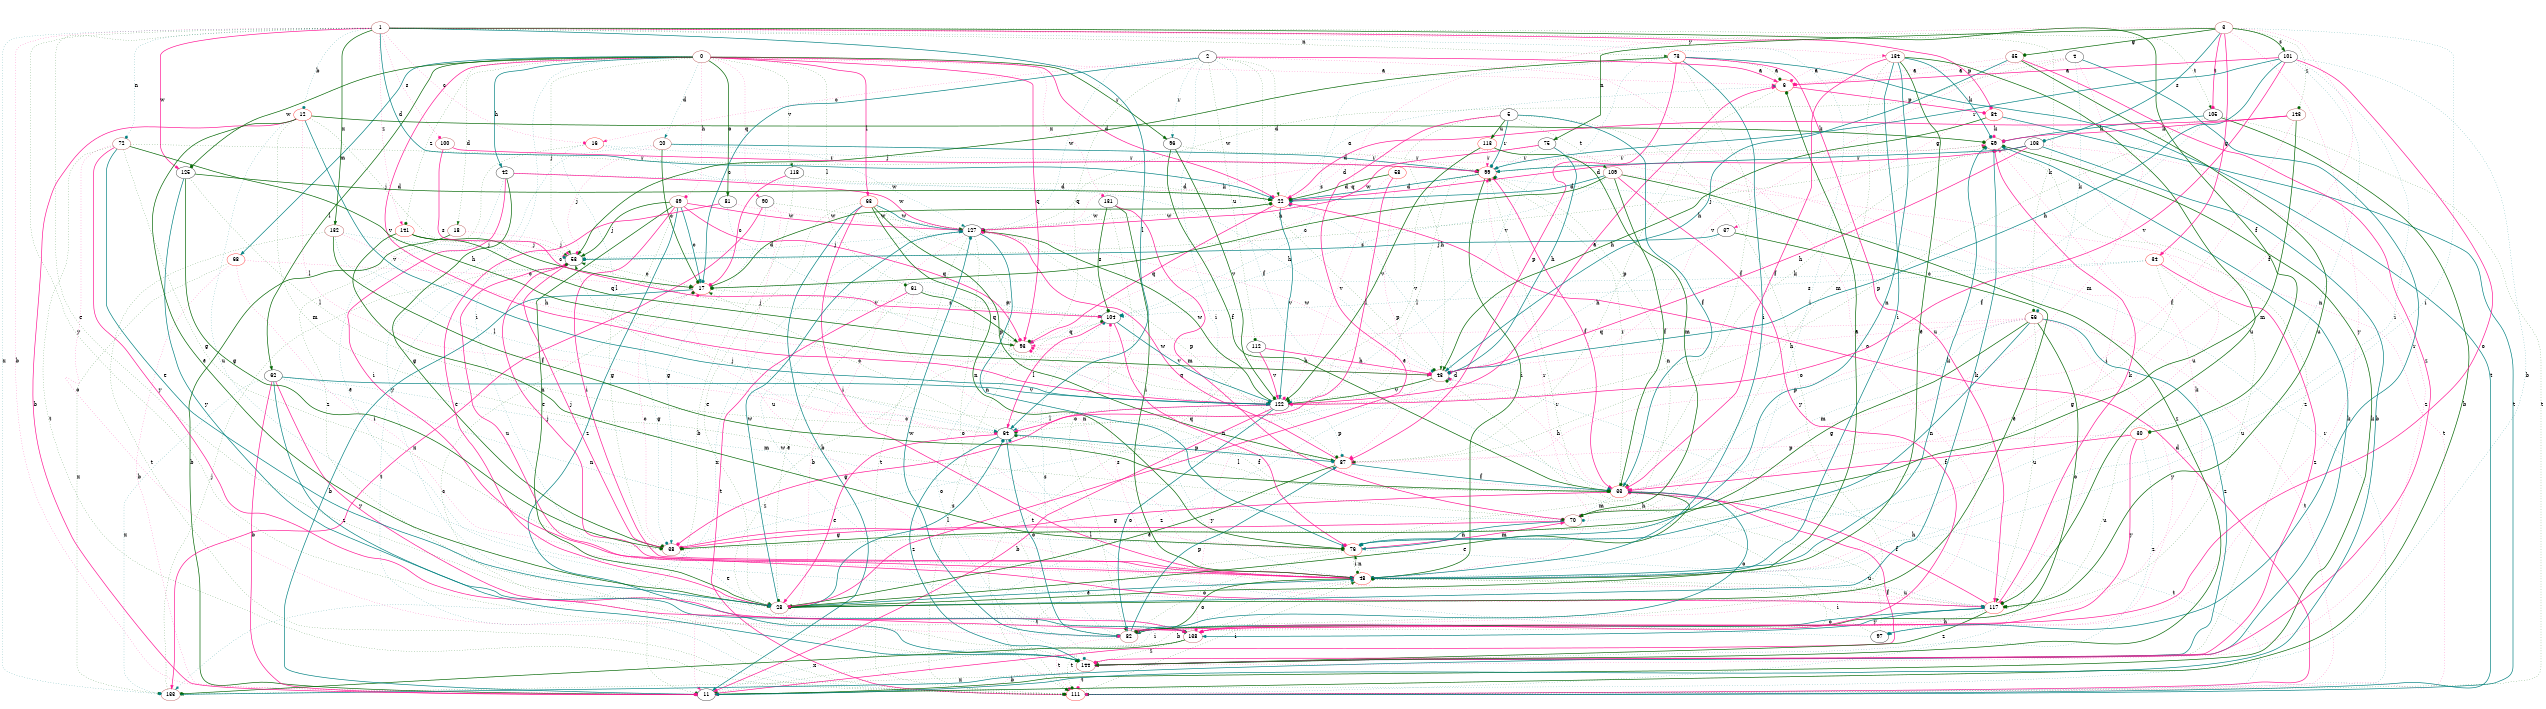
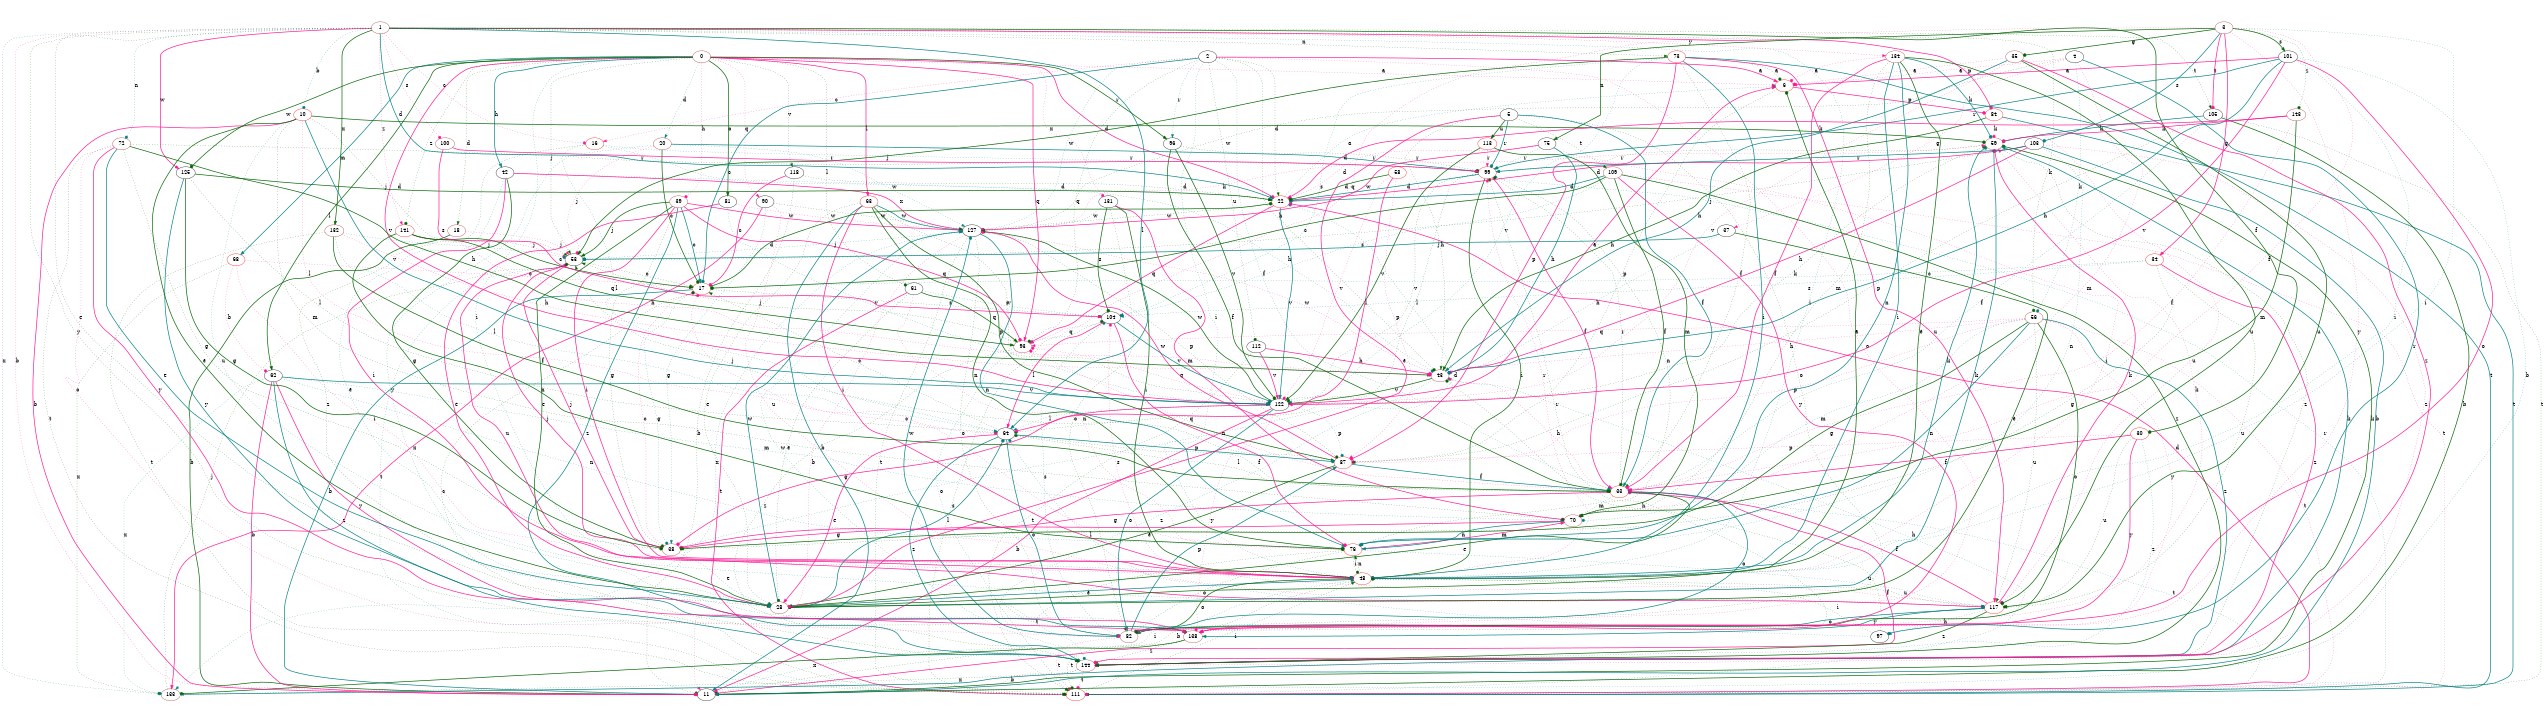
(303, 115) -> (303, 115)
(902, 202) -> (902, 202)
(1220, 358) -> (911, 342)
(2003, 473) -> (1852, 497)
(194, 681) -> (228, 324)
